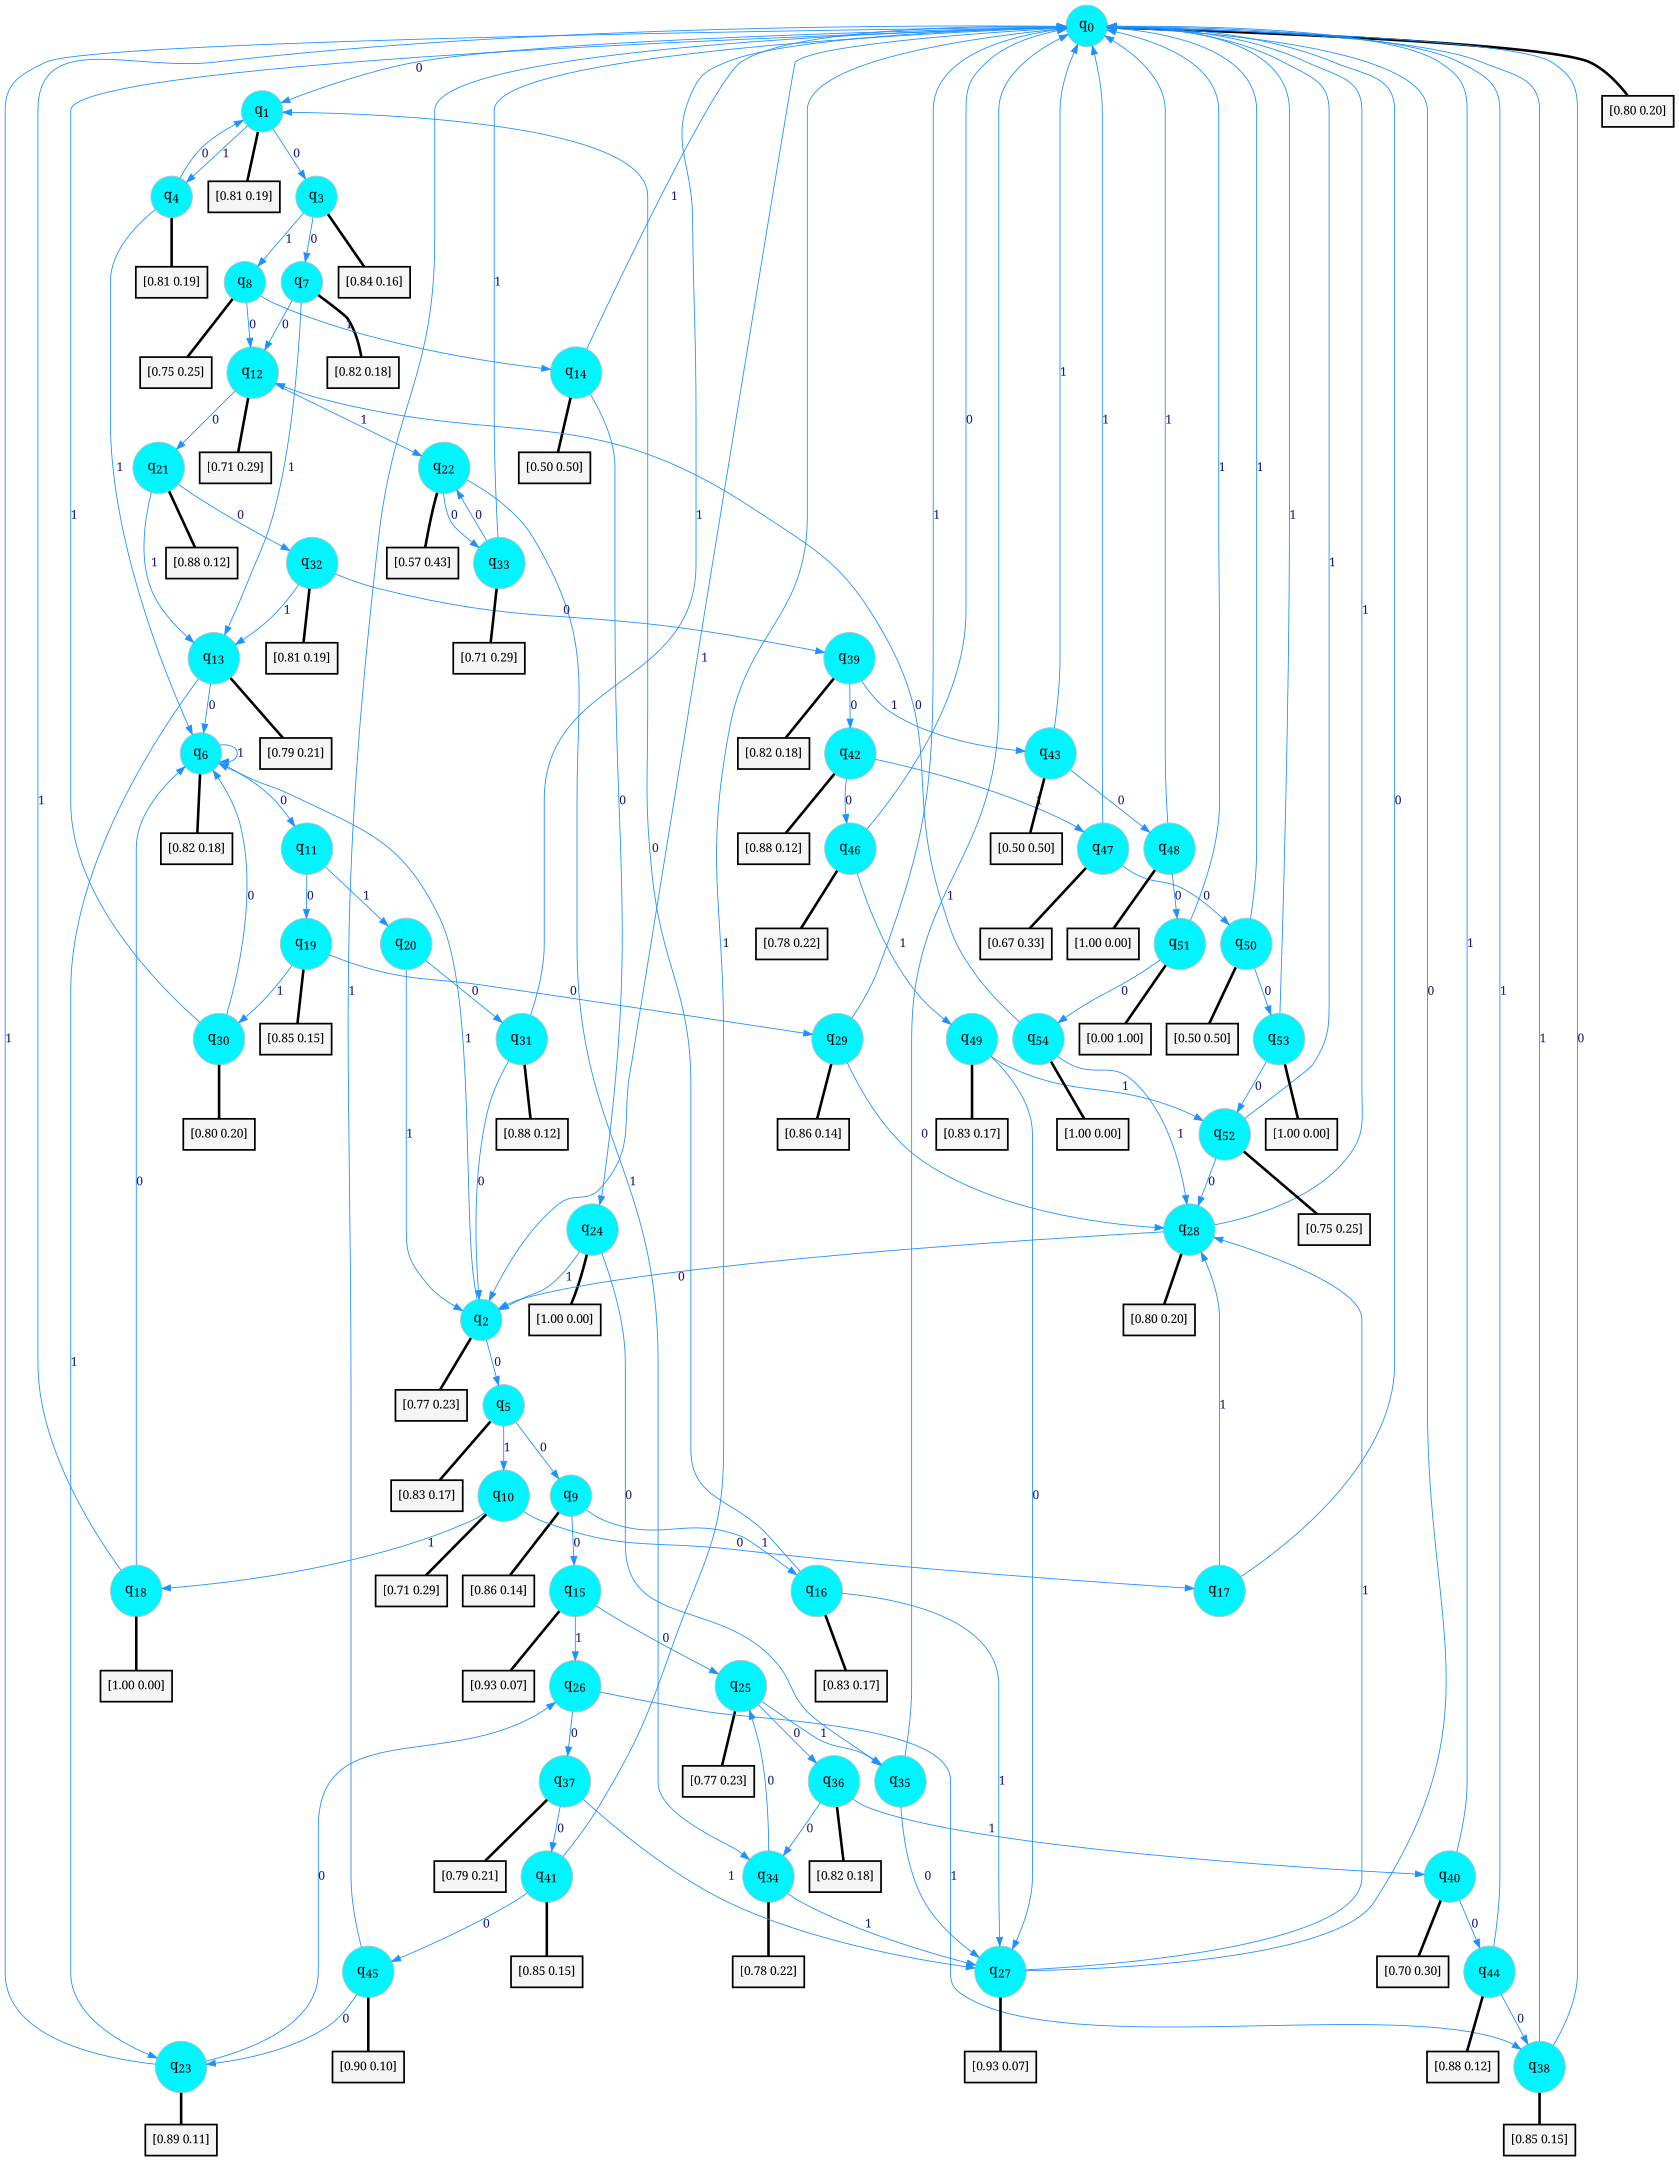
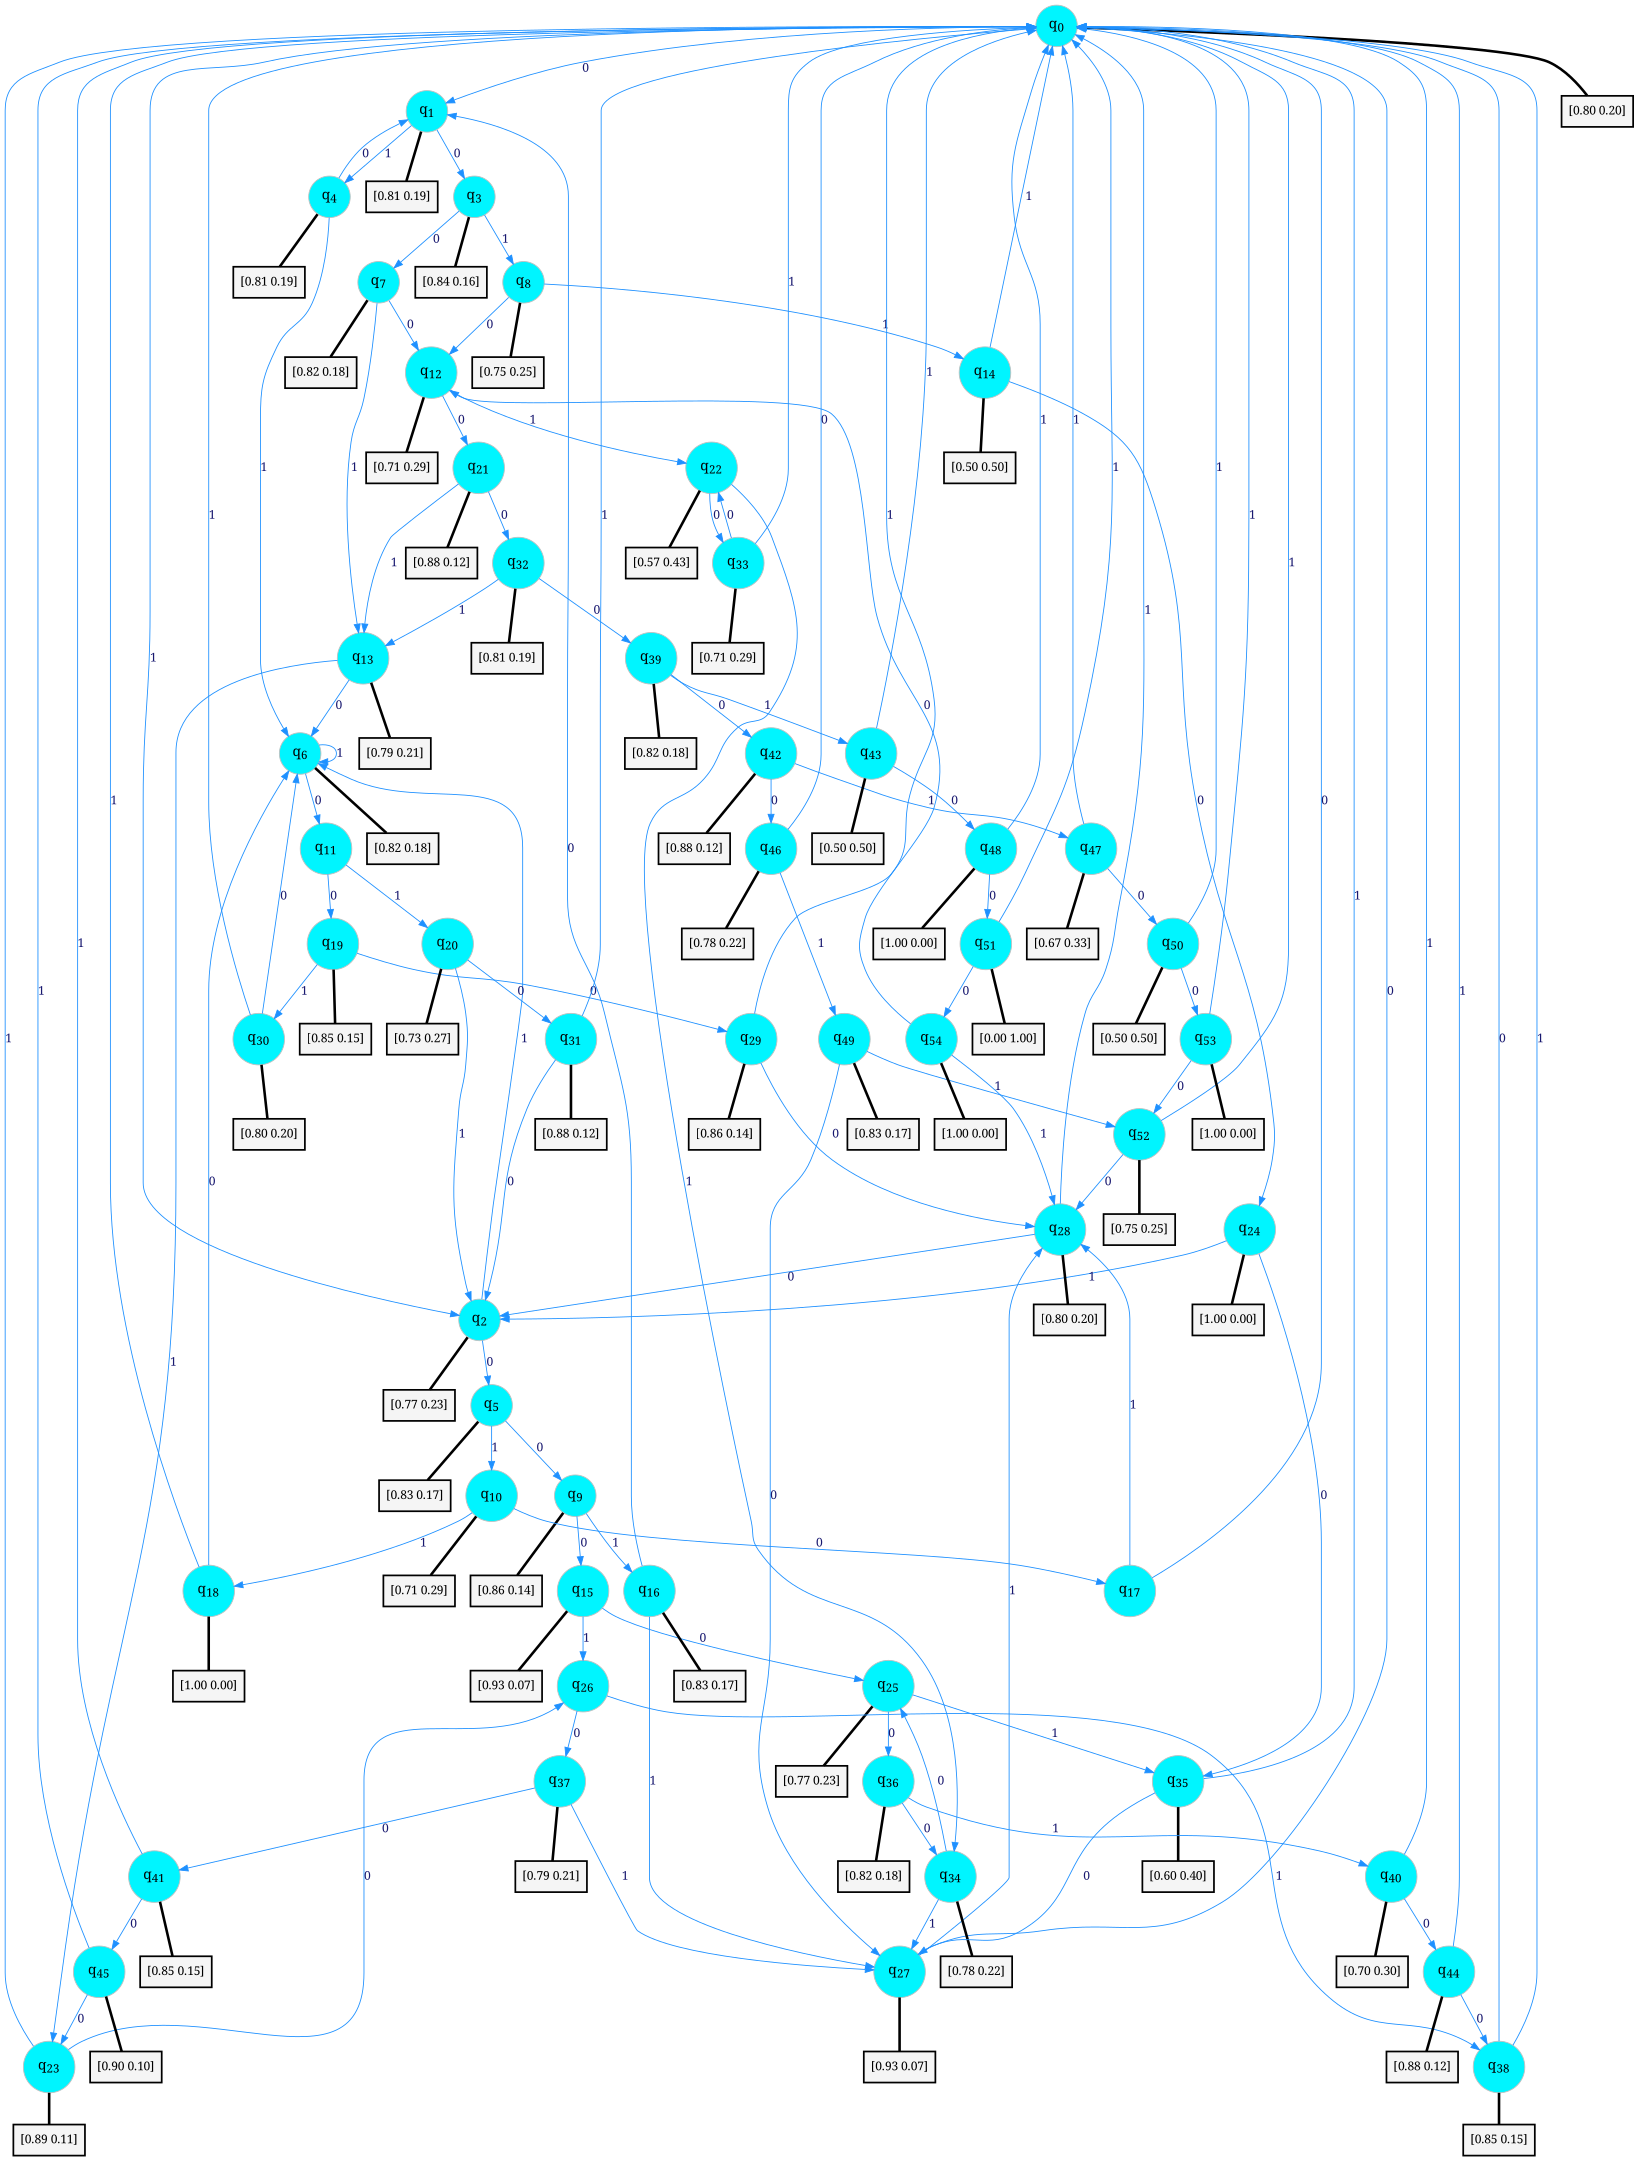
none -> (423, 1039)
none -> (1178, 1877)
